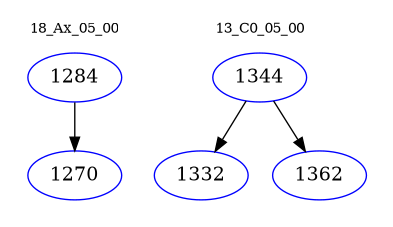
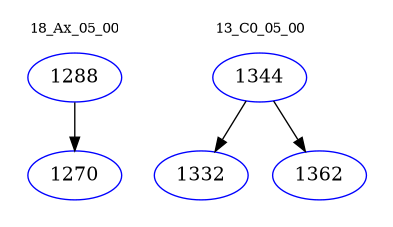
(75, 78) -> (75, 78)
